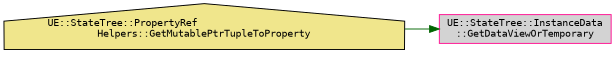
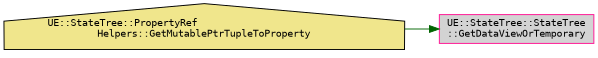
(525, 29) -> (517, 29)
